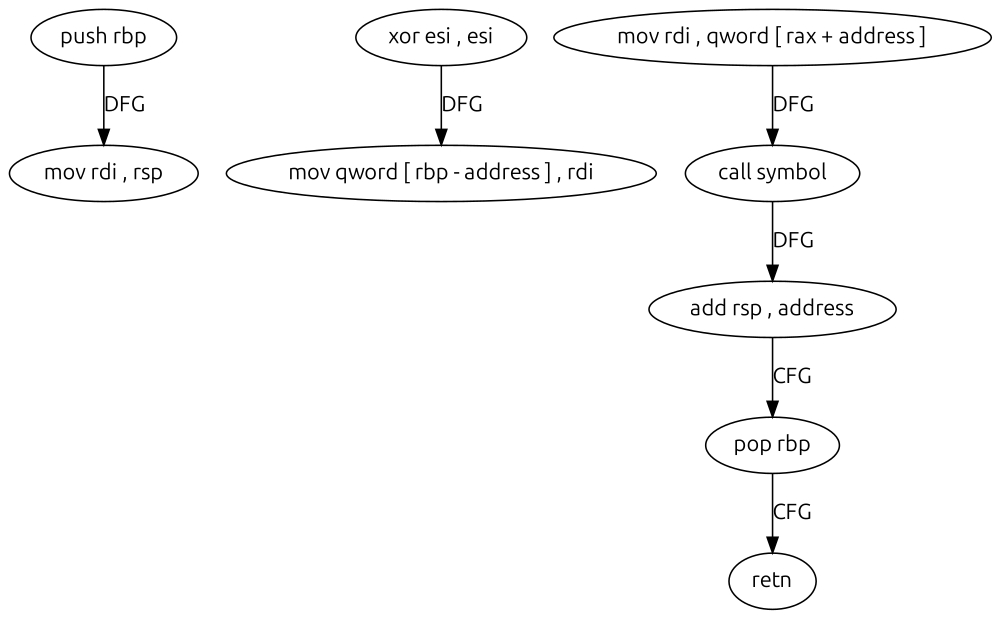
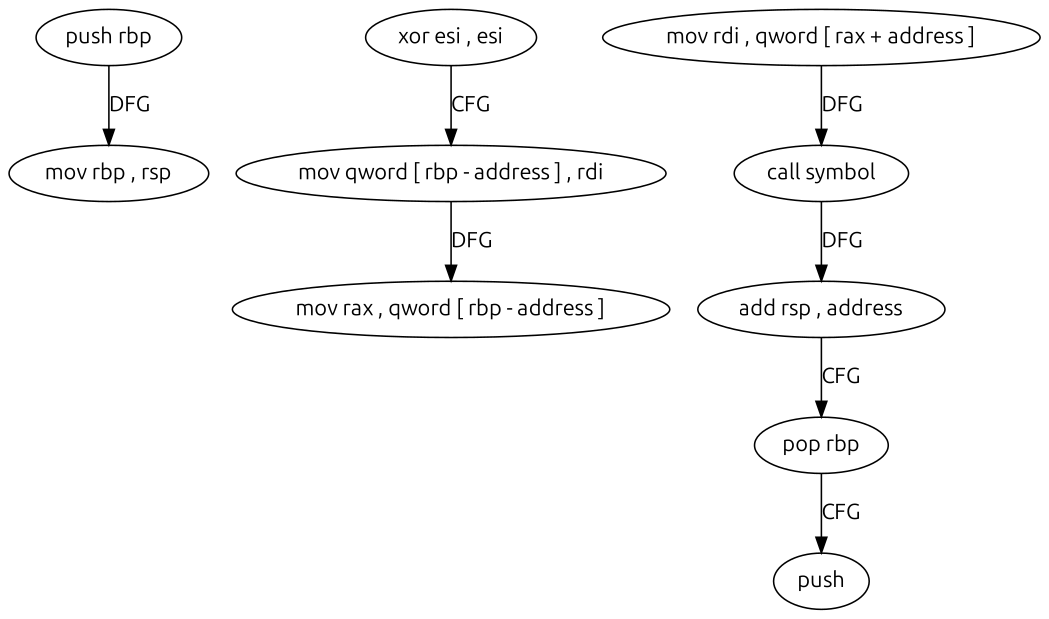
(462, 105) -> (471, 105)
(104, 173) -> (109, 173)
none -> (451, 309)
(773, 581) -> (821, 581)
